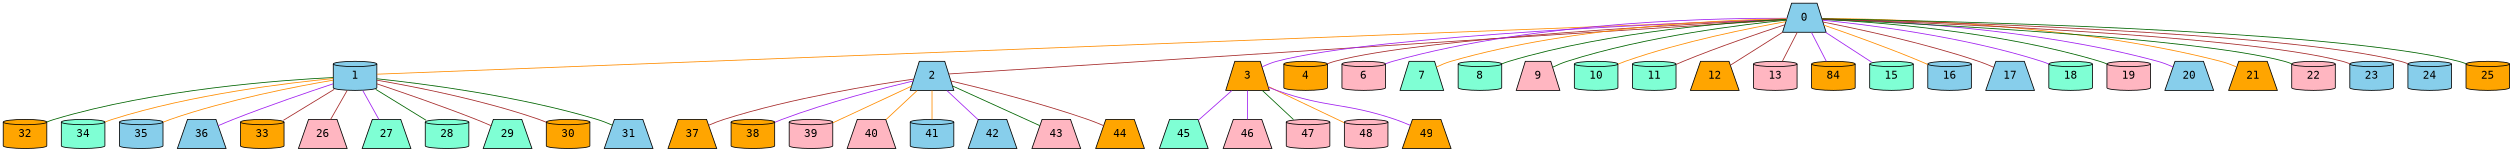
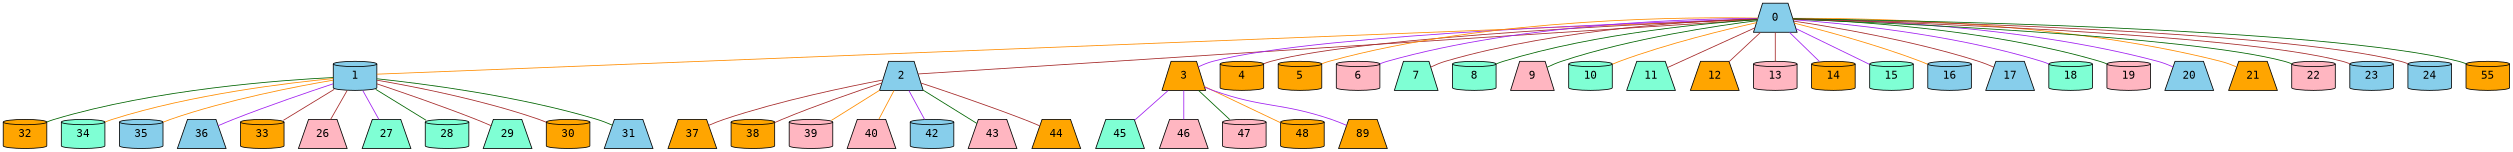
(1540, 41) -> (1551, 38)
none -> (1300, 76)
(1654, 76) -> (1651, 76)
(1833, 76) -> (1833, 76)
(2488, 76) -> (2488, 76)
(843, 99) -> (828, 102)
(932, 134) -> none
(993, 134) -> (932, 134)
(1366, 134) -> (1302, 134)
(1427, 134) -> (1363, 134)
